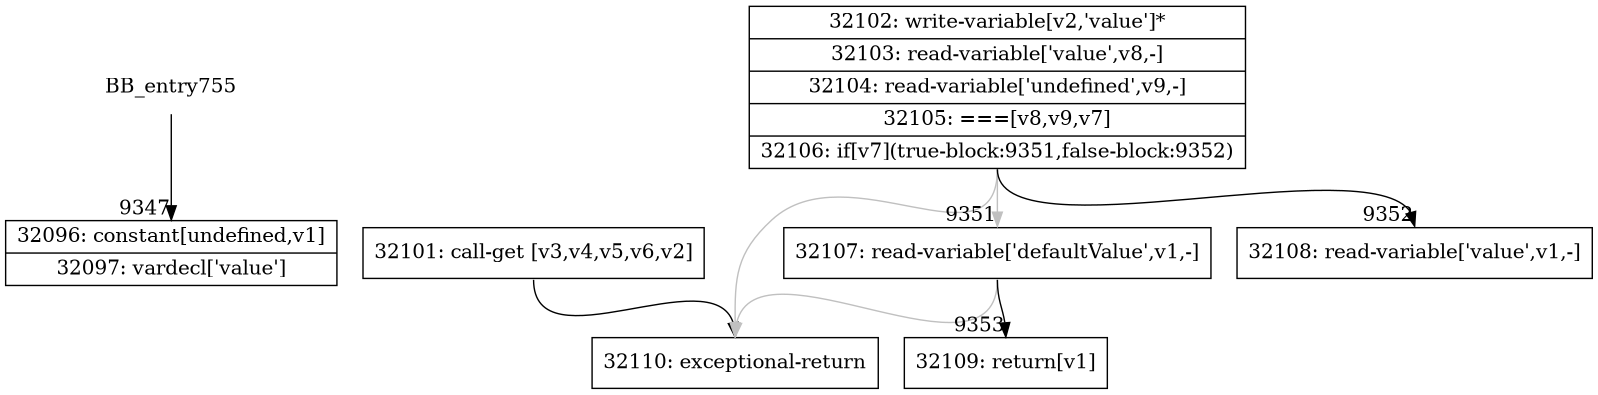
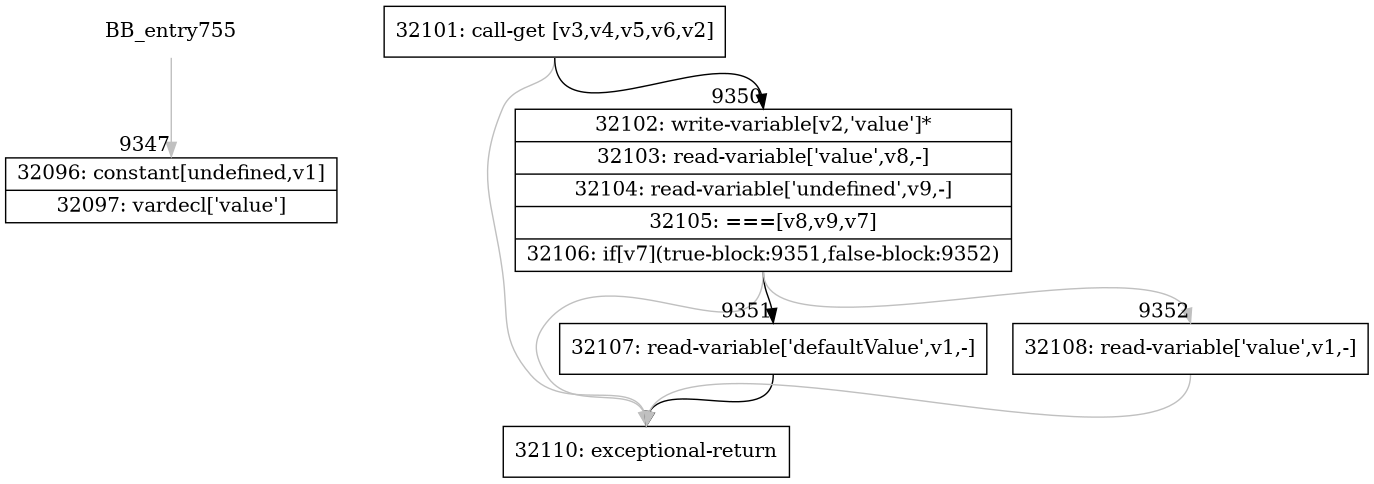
none -> (652, 85)
(171, 160) -> (171, 100)
(997, 191) -> (767, 293)
(1199, 198) -> (970, 298)
(627, 310) -> (502, 267)
(873, 310) -> (717, 401)
(1006, 363) -> none
none -> (925, 401)
